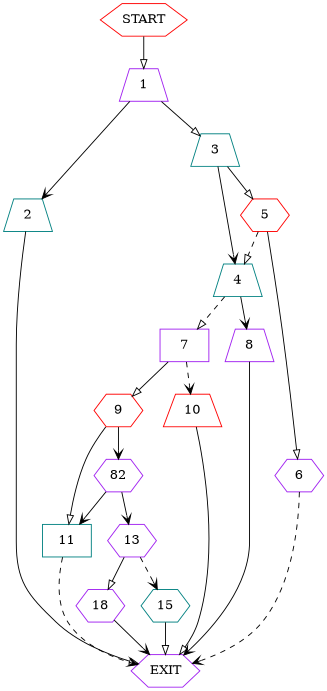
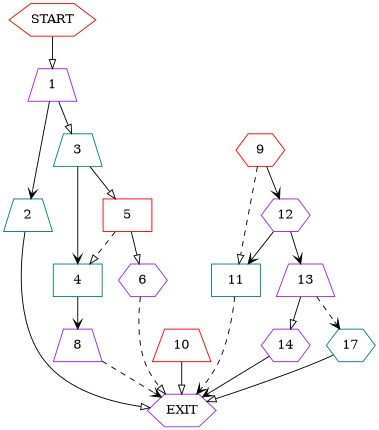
(265, 215) -> (127, 215)
(238, 280) -> (78, 280)
(184, 345) -> none
(82, 469) -> (249, 211)
(118, 476) -> (286, 215)
(250, 515) -> (128, 377)
(132, 541) -> (306, 280)
(279, 594) -> (140, 344)
(100, 606) -> (286, 345)
(165, 606) -> (351, 345)
